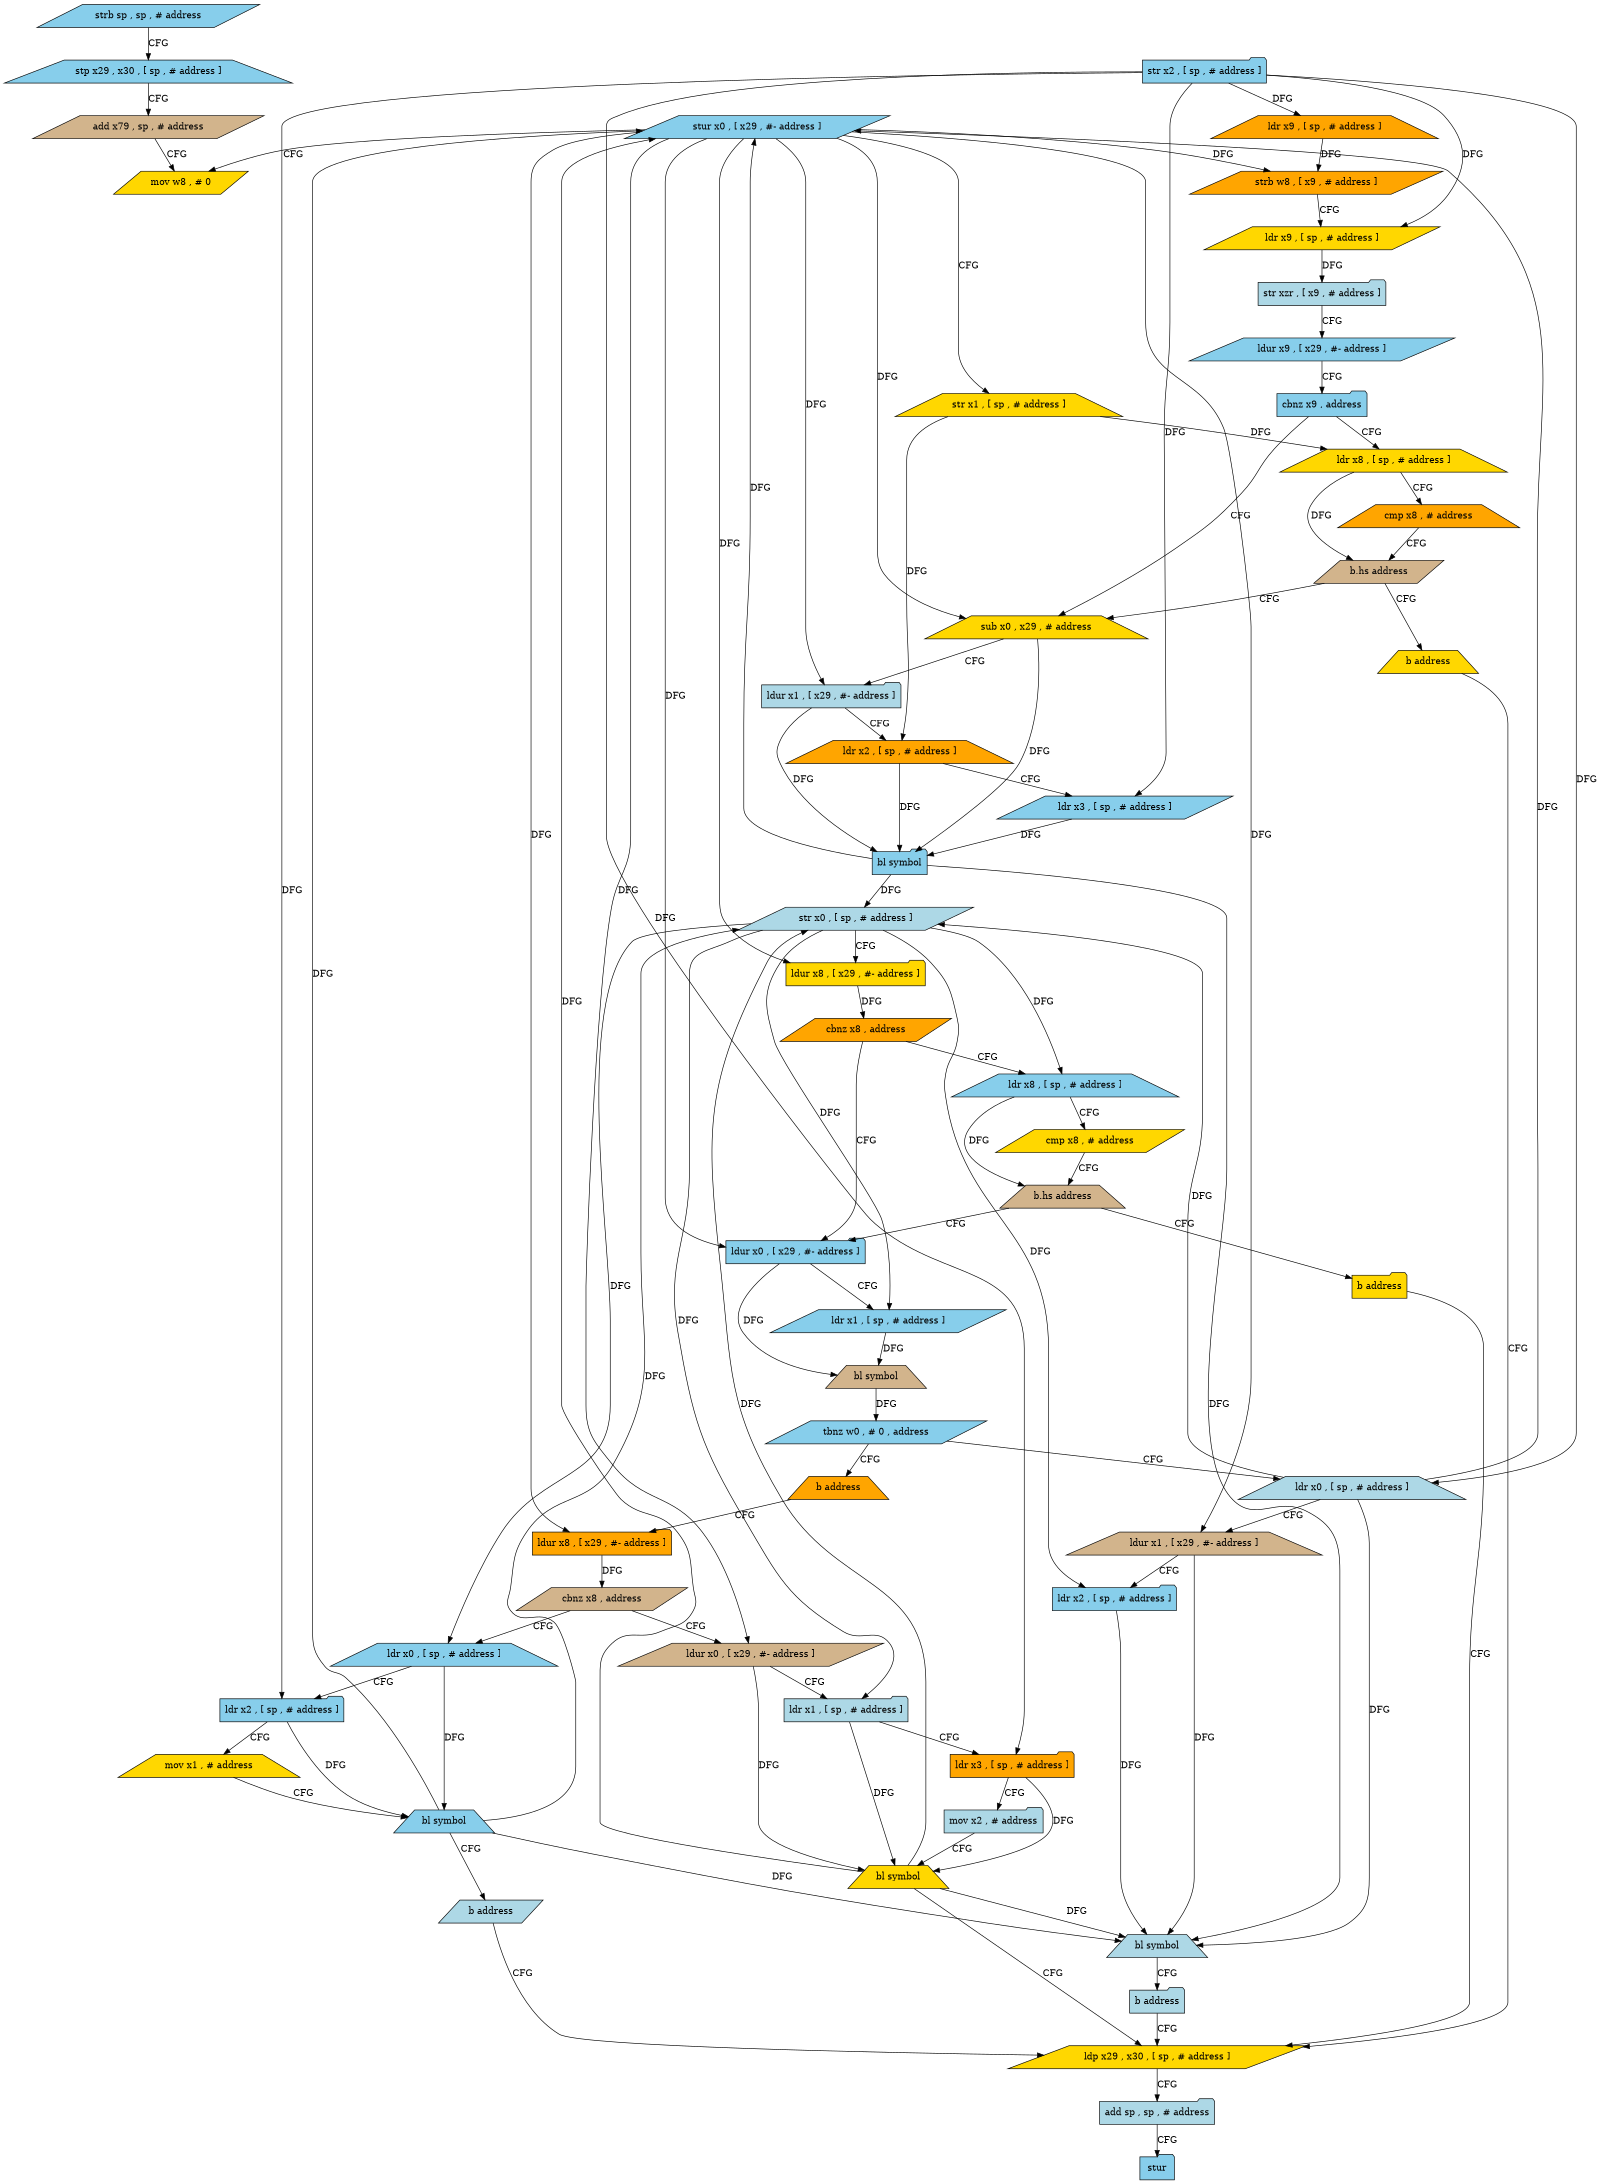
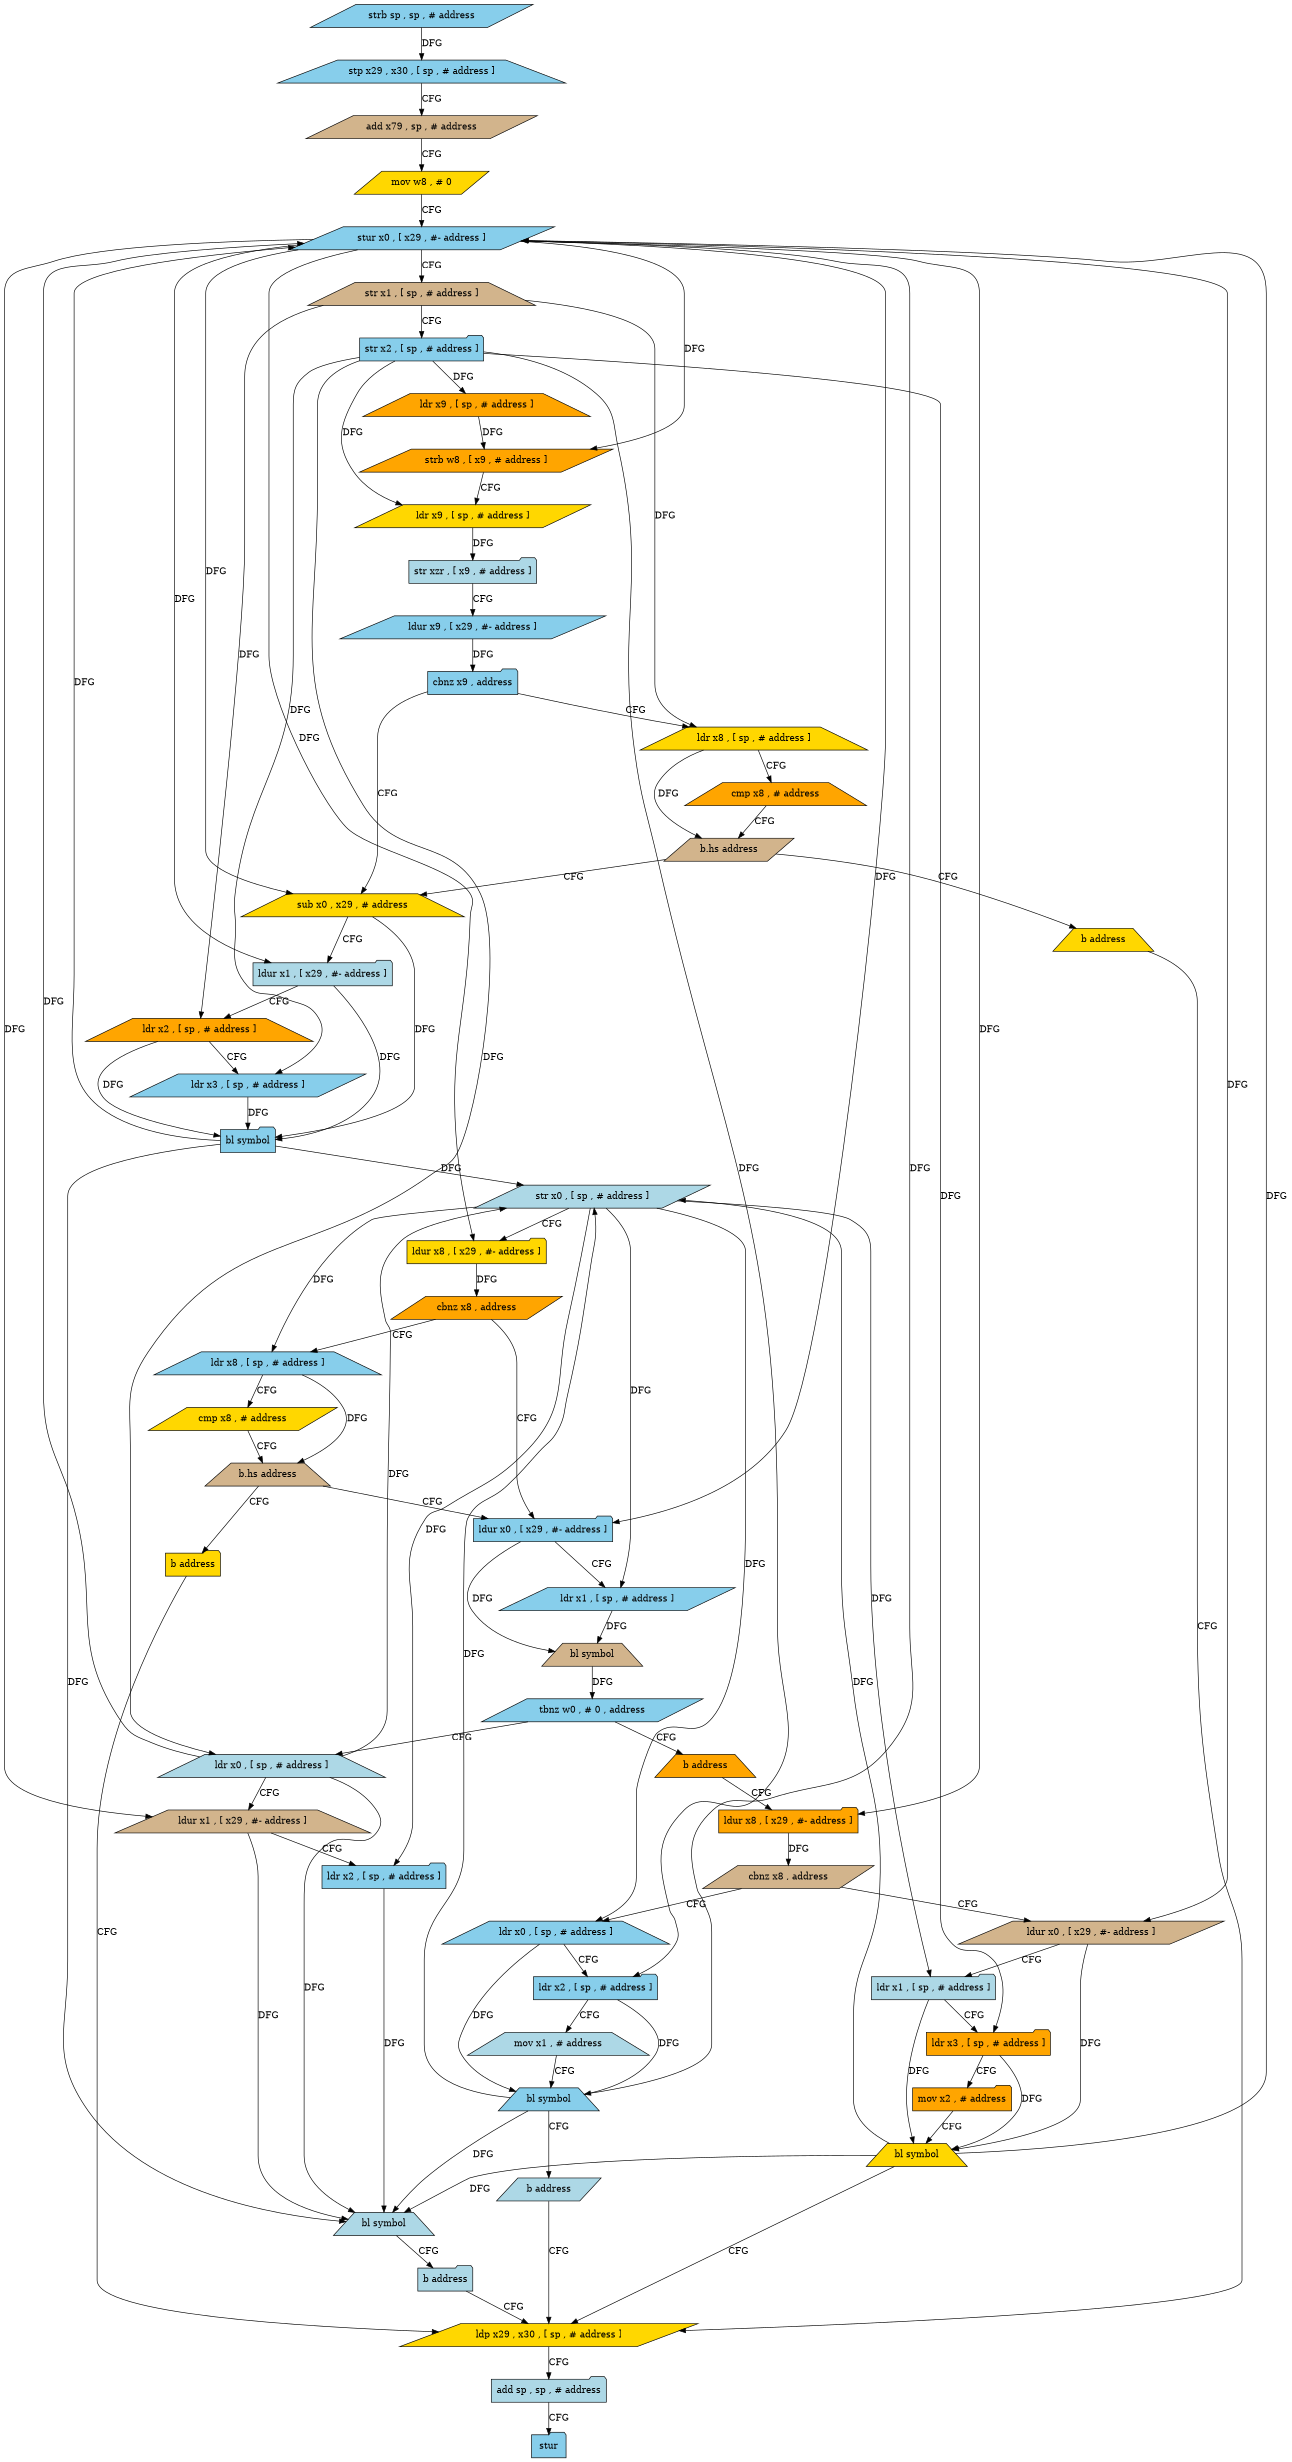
(159, 44) -> (432, 44)
(429, 137) -> (422, 207)
none -> (422, 318)
(1332, 377) -> (483, 655)
(1009, 405) -> (422, 294)
(209, 1766) -> (558, 2044)
(994, 1821) -> (962, 2099)
